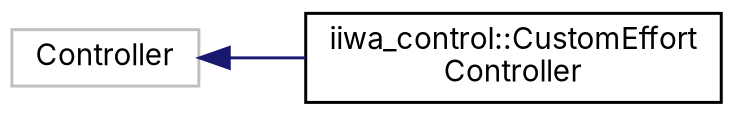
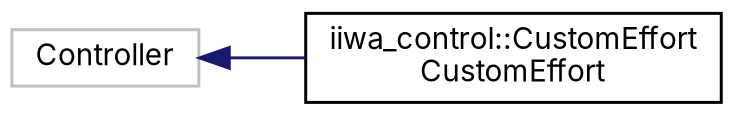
(513, 58) -> (513, 58)
